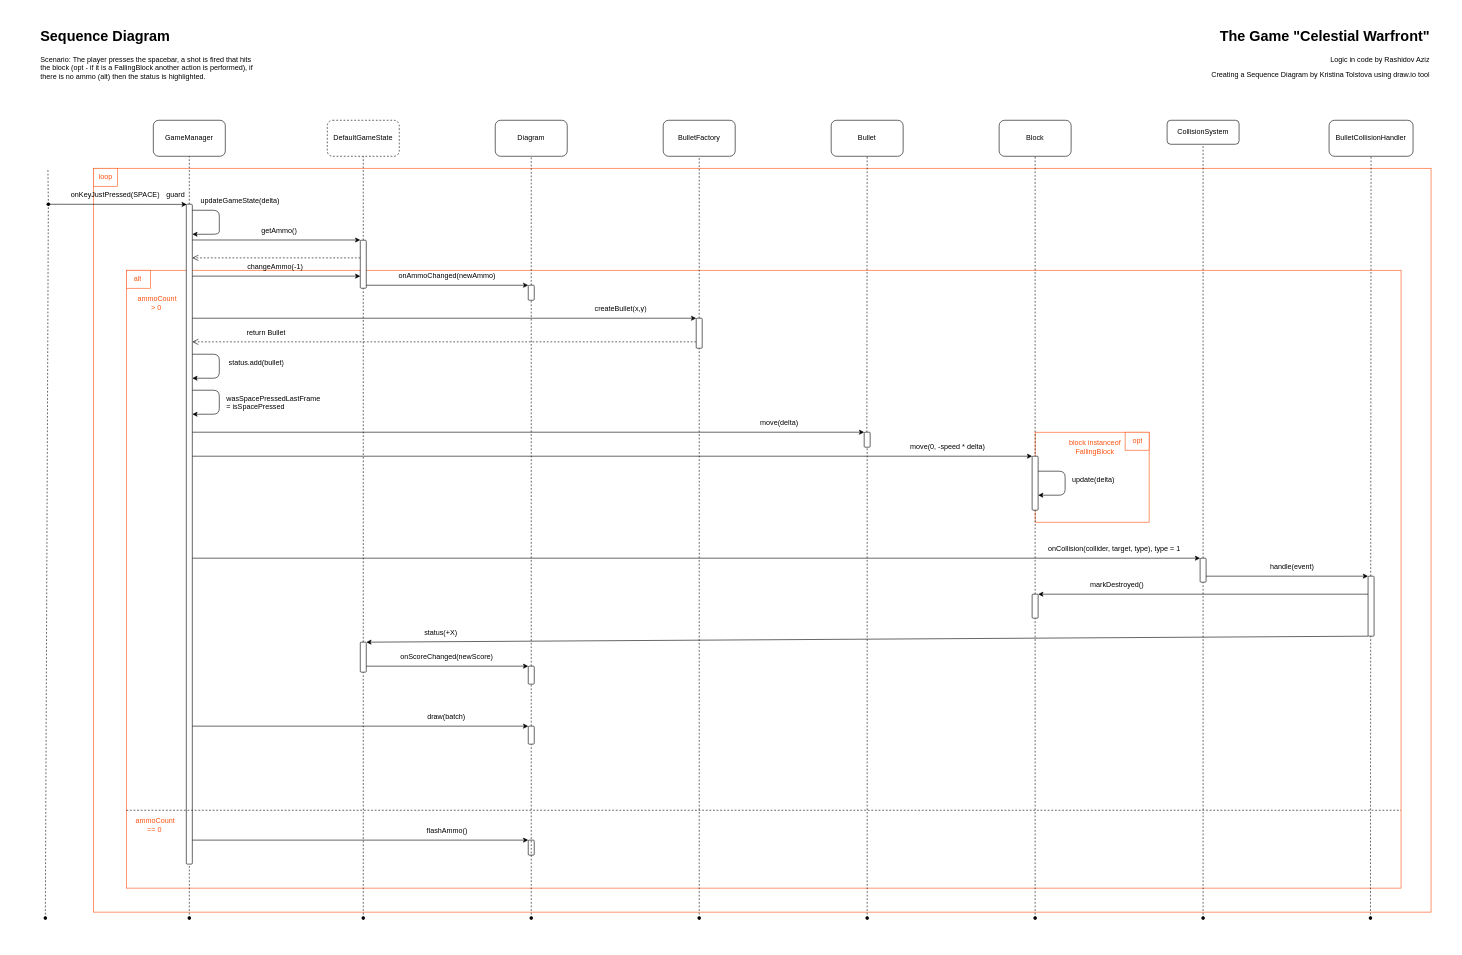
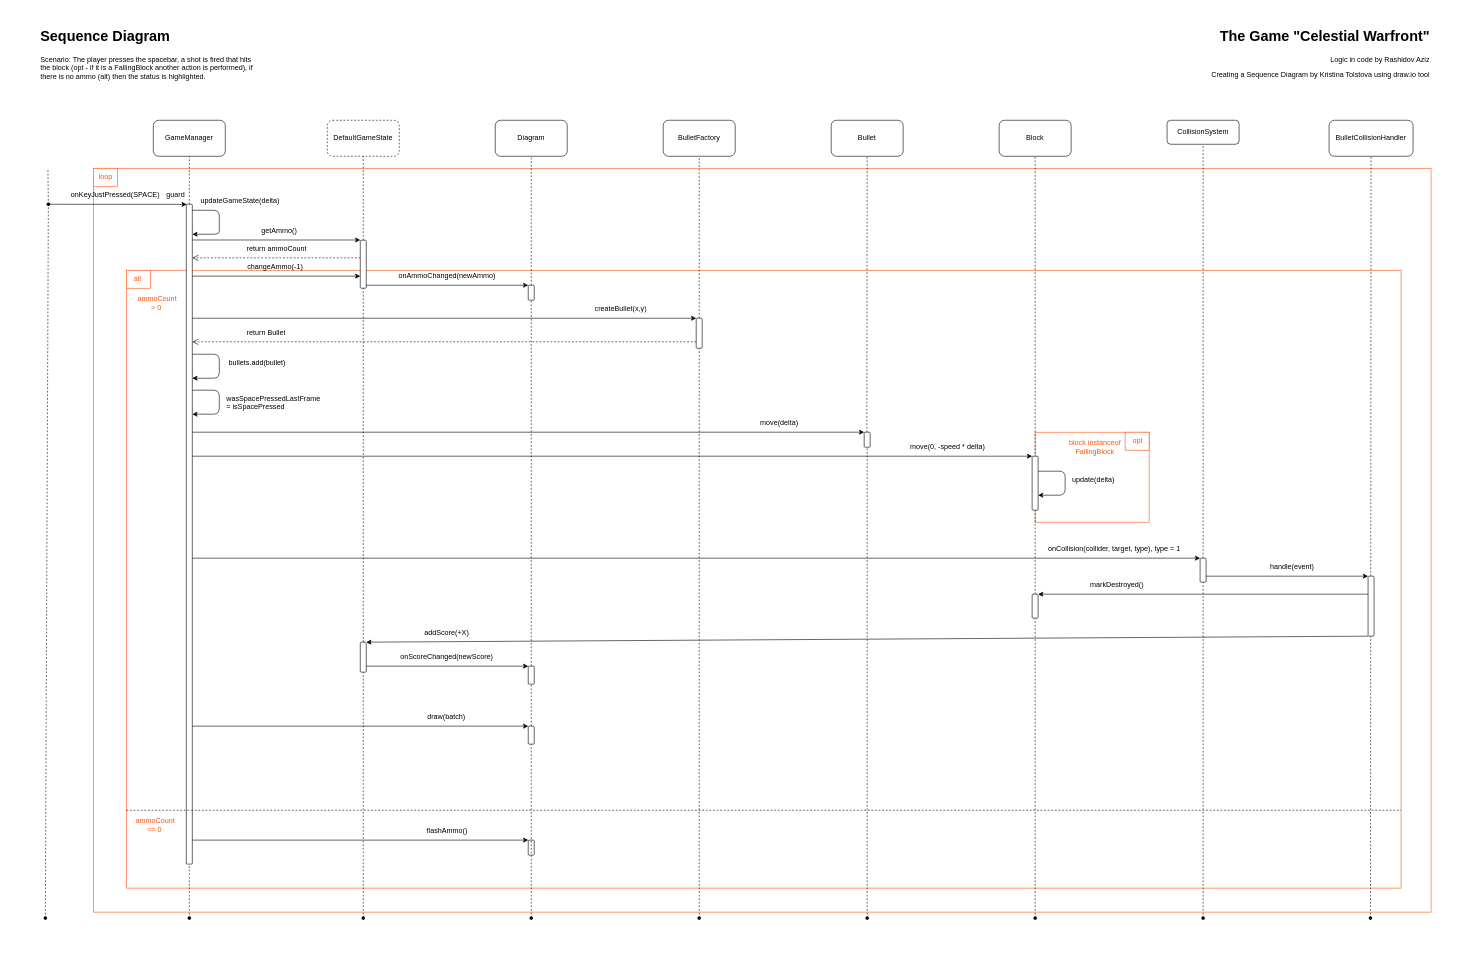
none -> (285, 249)
(262, 363) -> (263, 363)
(445, 633) -> (449, 633)
